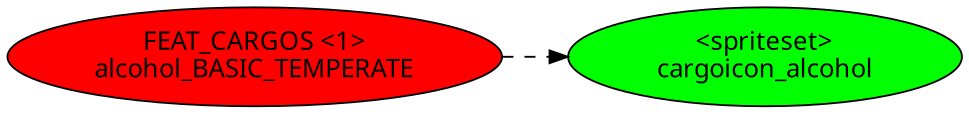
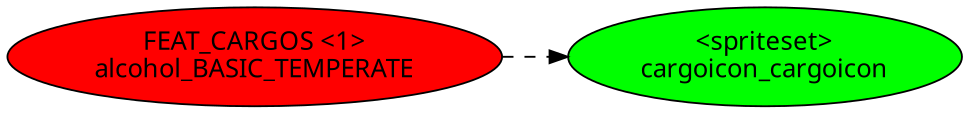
(765, 57) -> (765, 57)
